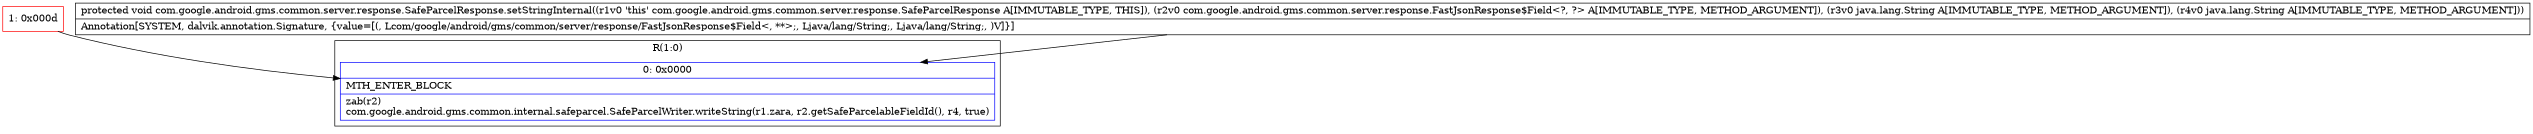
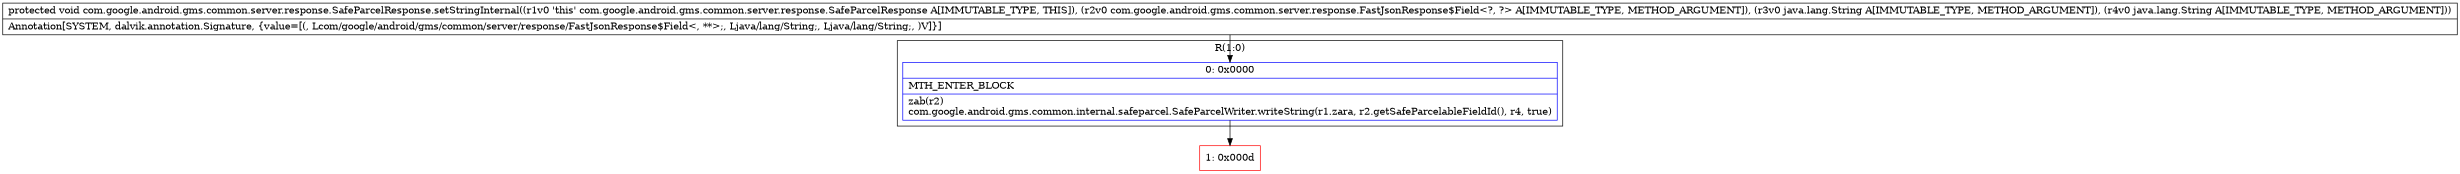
(194, 60) -> (1230, 130)
